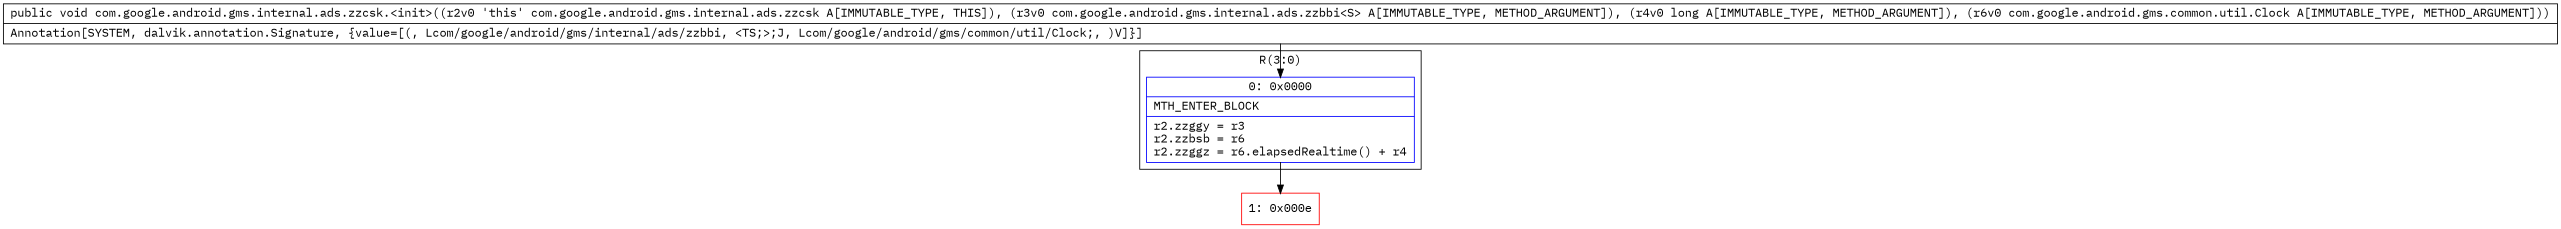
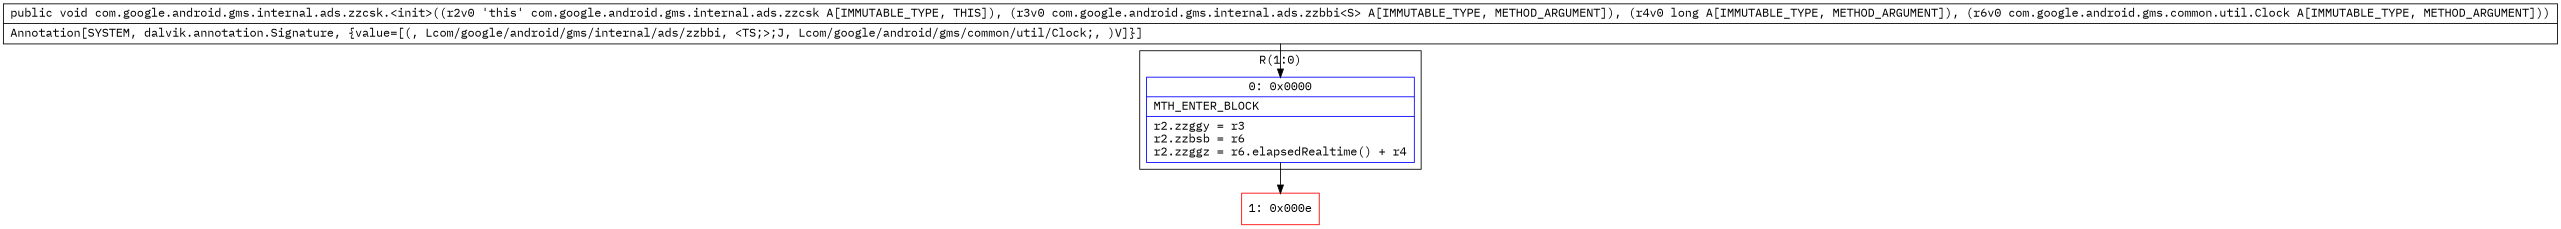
(1280, 61) -> (1280, 61)
